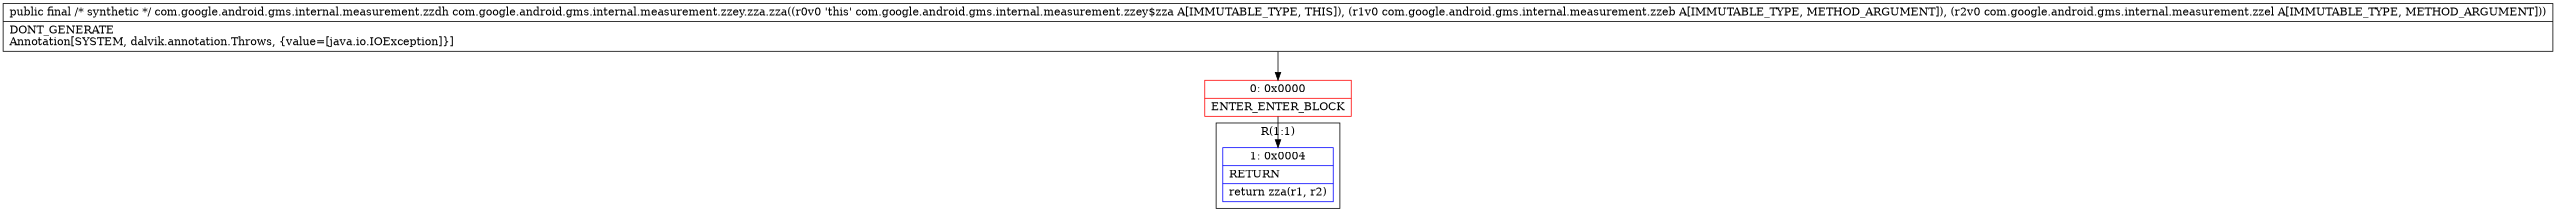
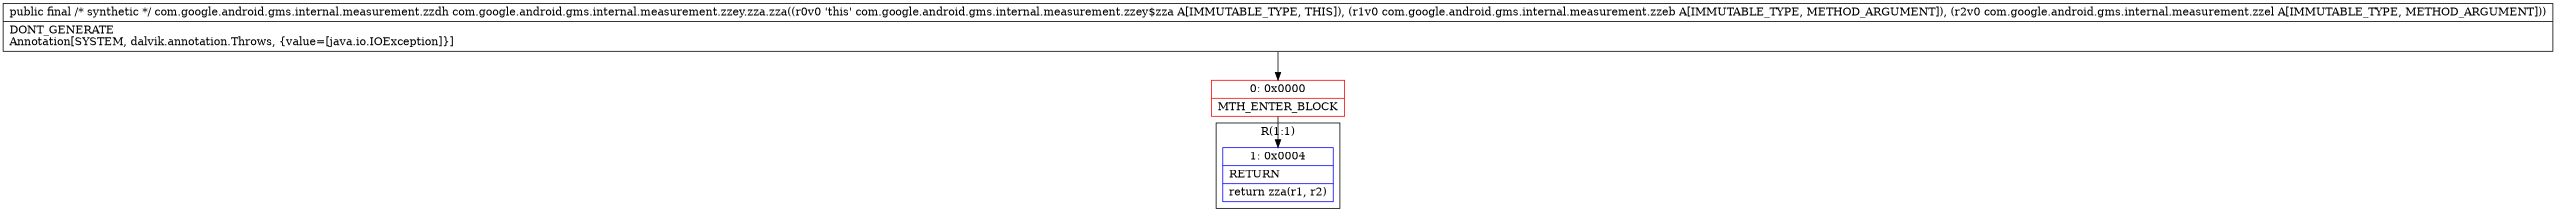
(1278, 107) -> (1278, 107)
